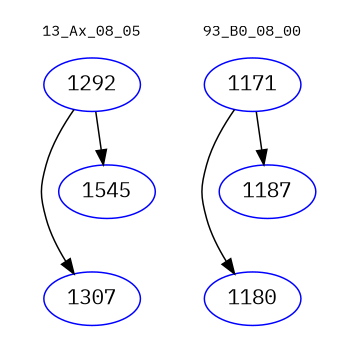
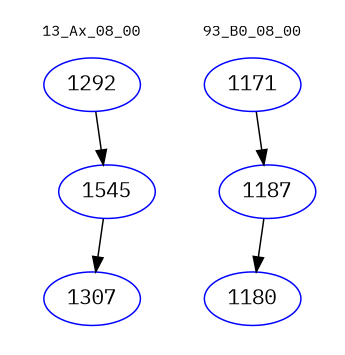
(92, 32) -> (92, 32)
(42, 184) -> (101, 238)
(202, 184) -> (261, 238)
